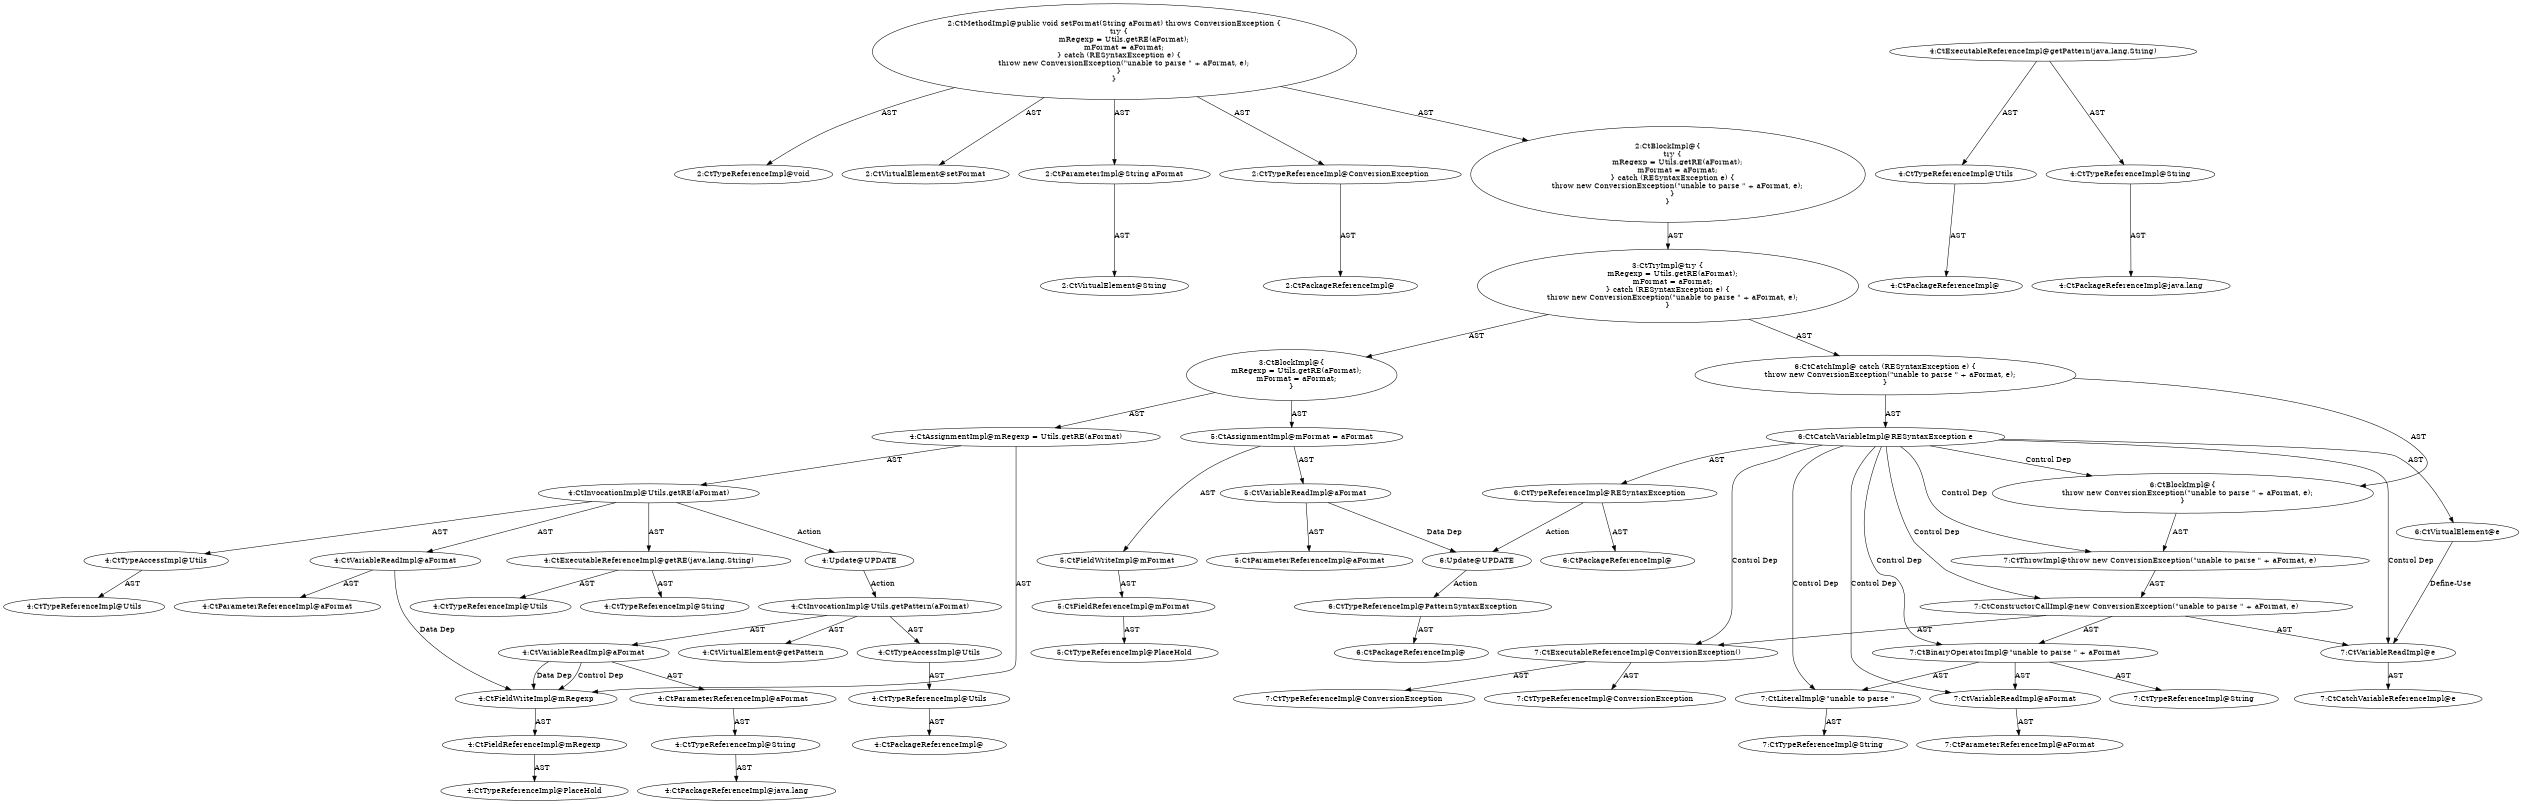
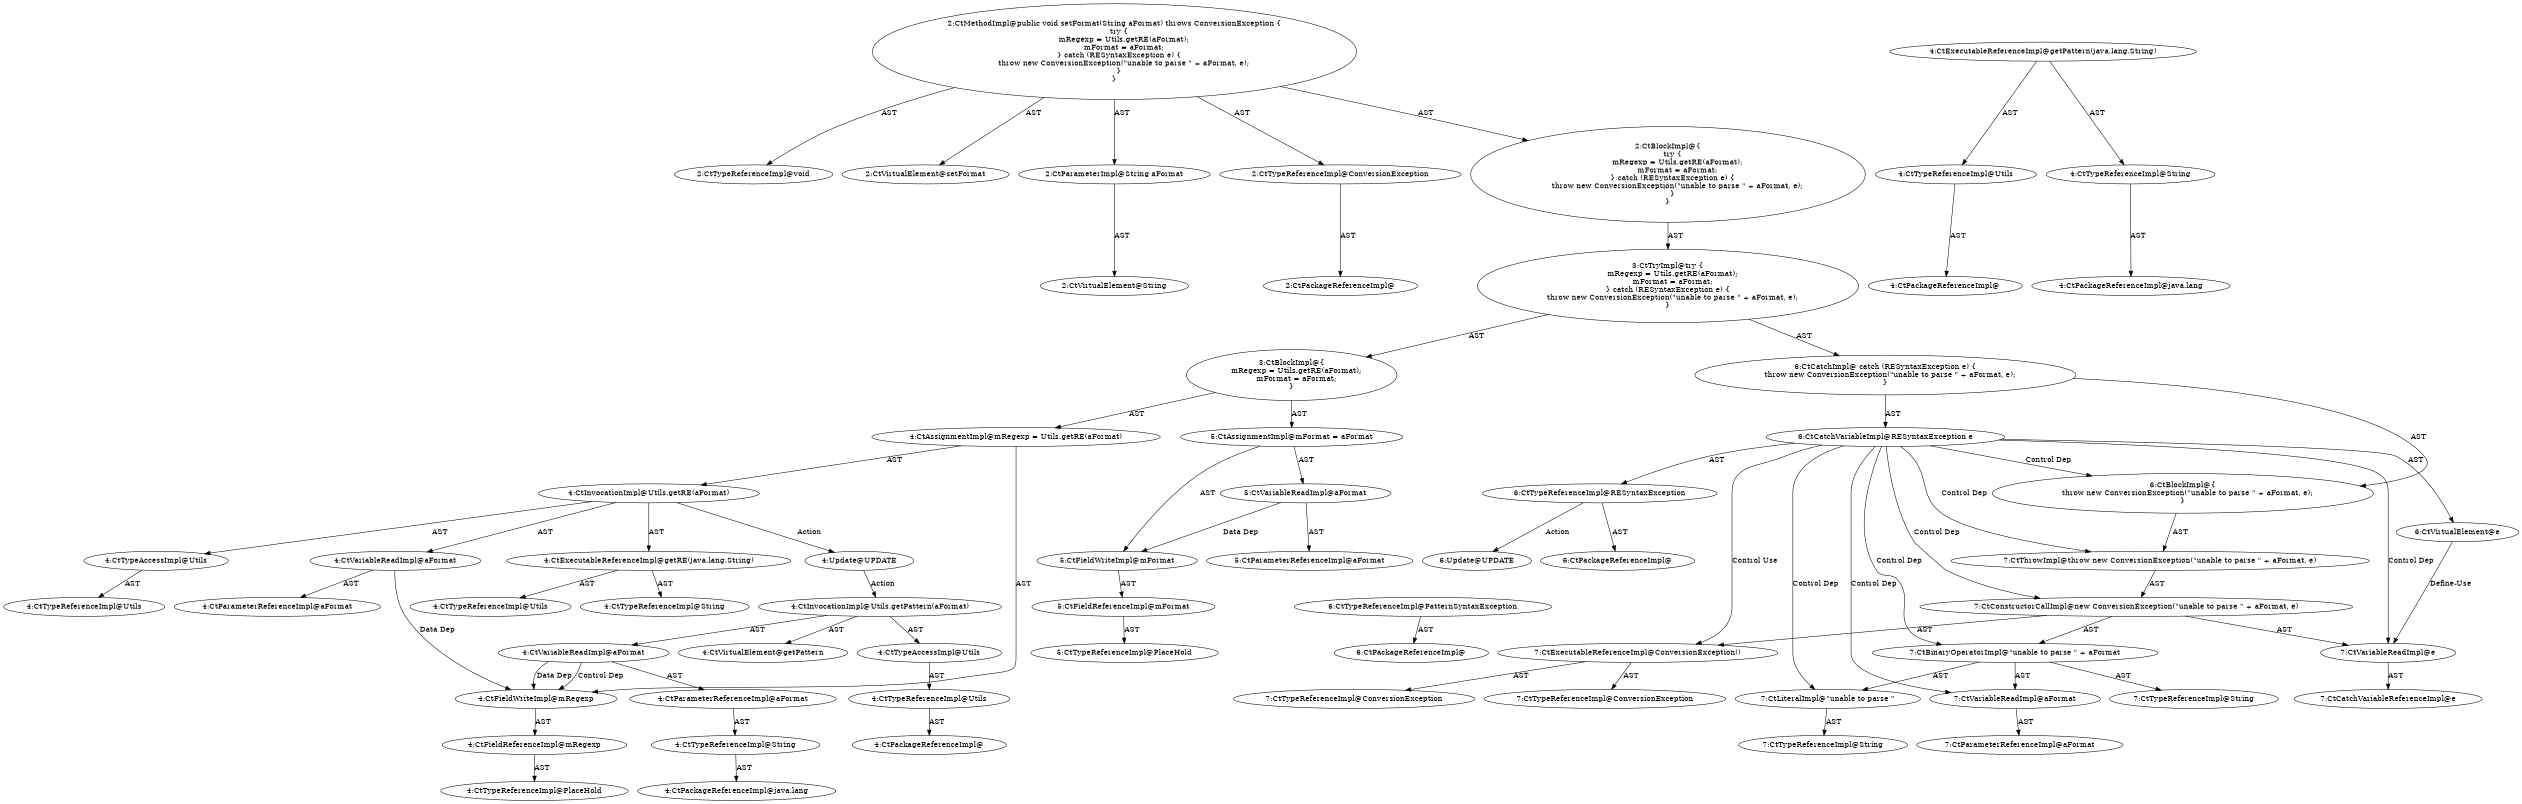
(1389, 526) -> (1214, 526)
(1755, 561) -> (1755, 561)
(1452, 582) -> none
